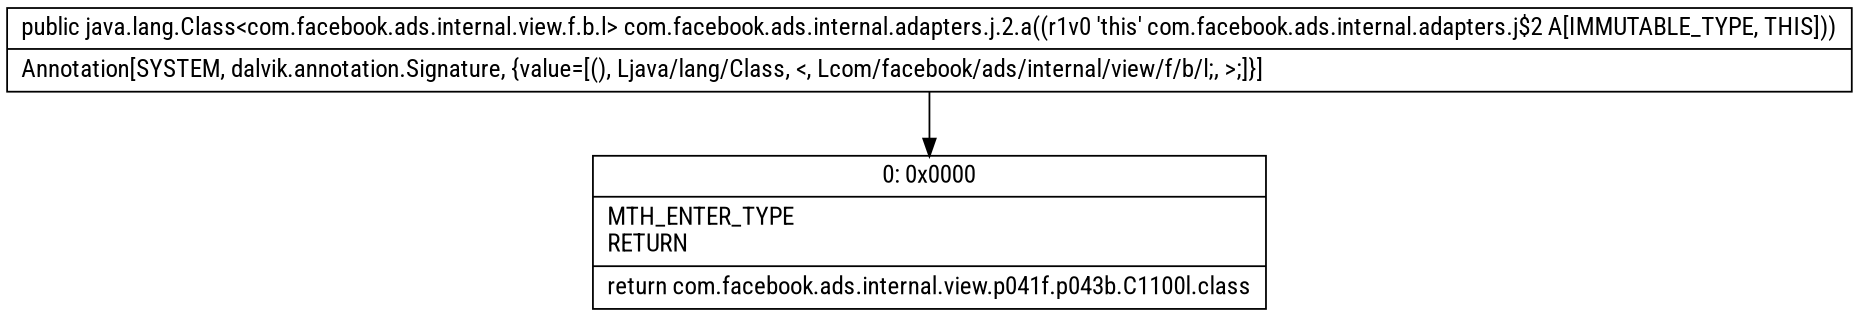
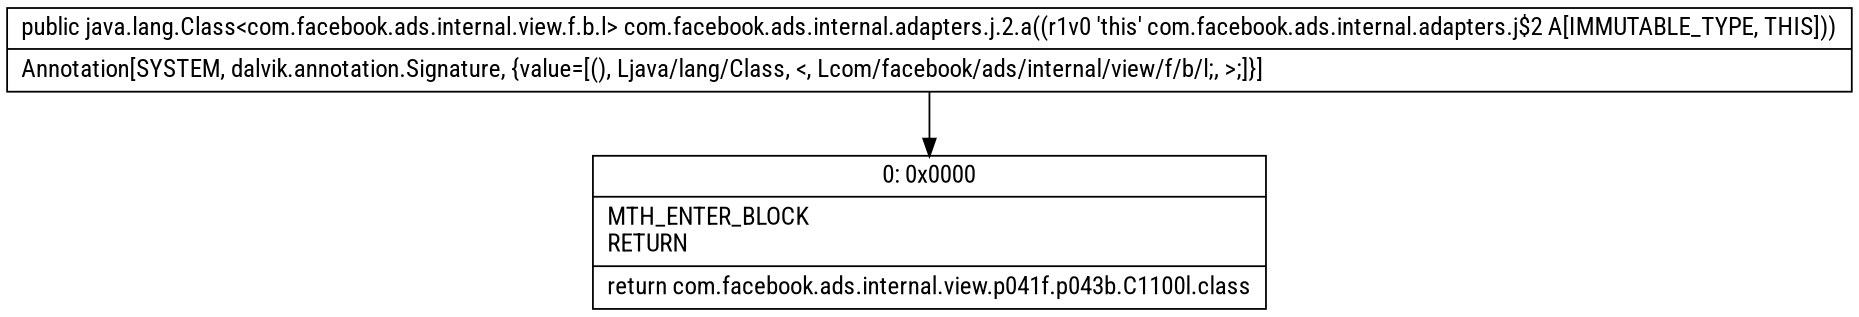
(702, 217) -> (709, 217)
